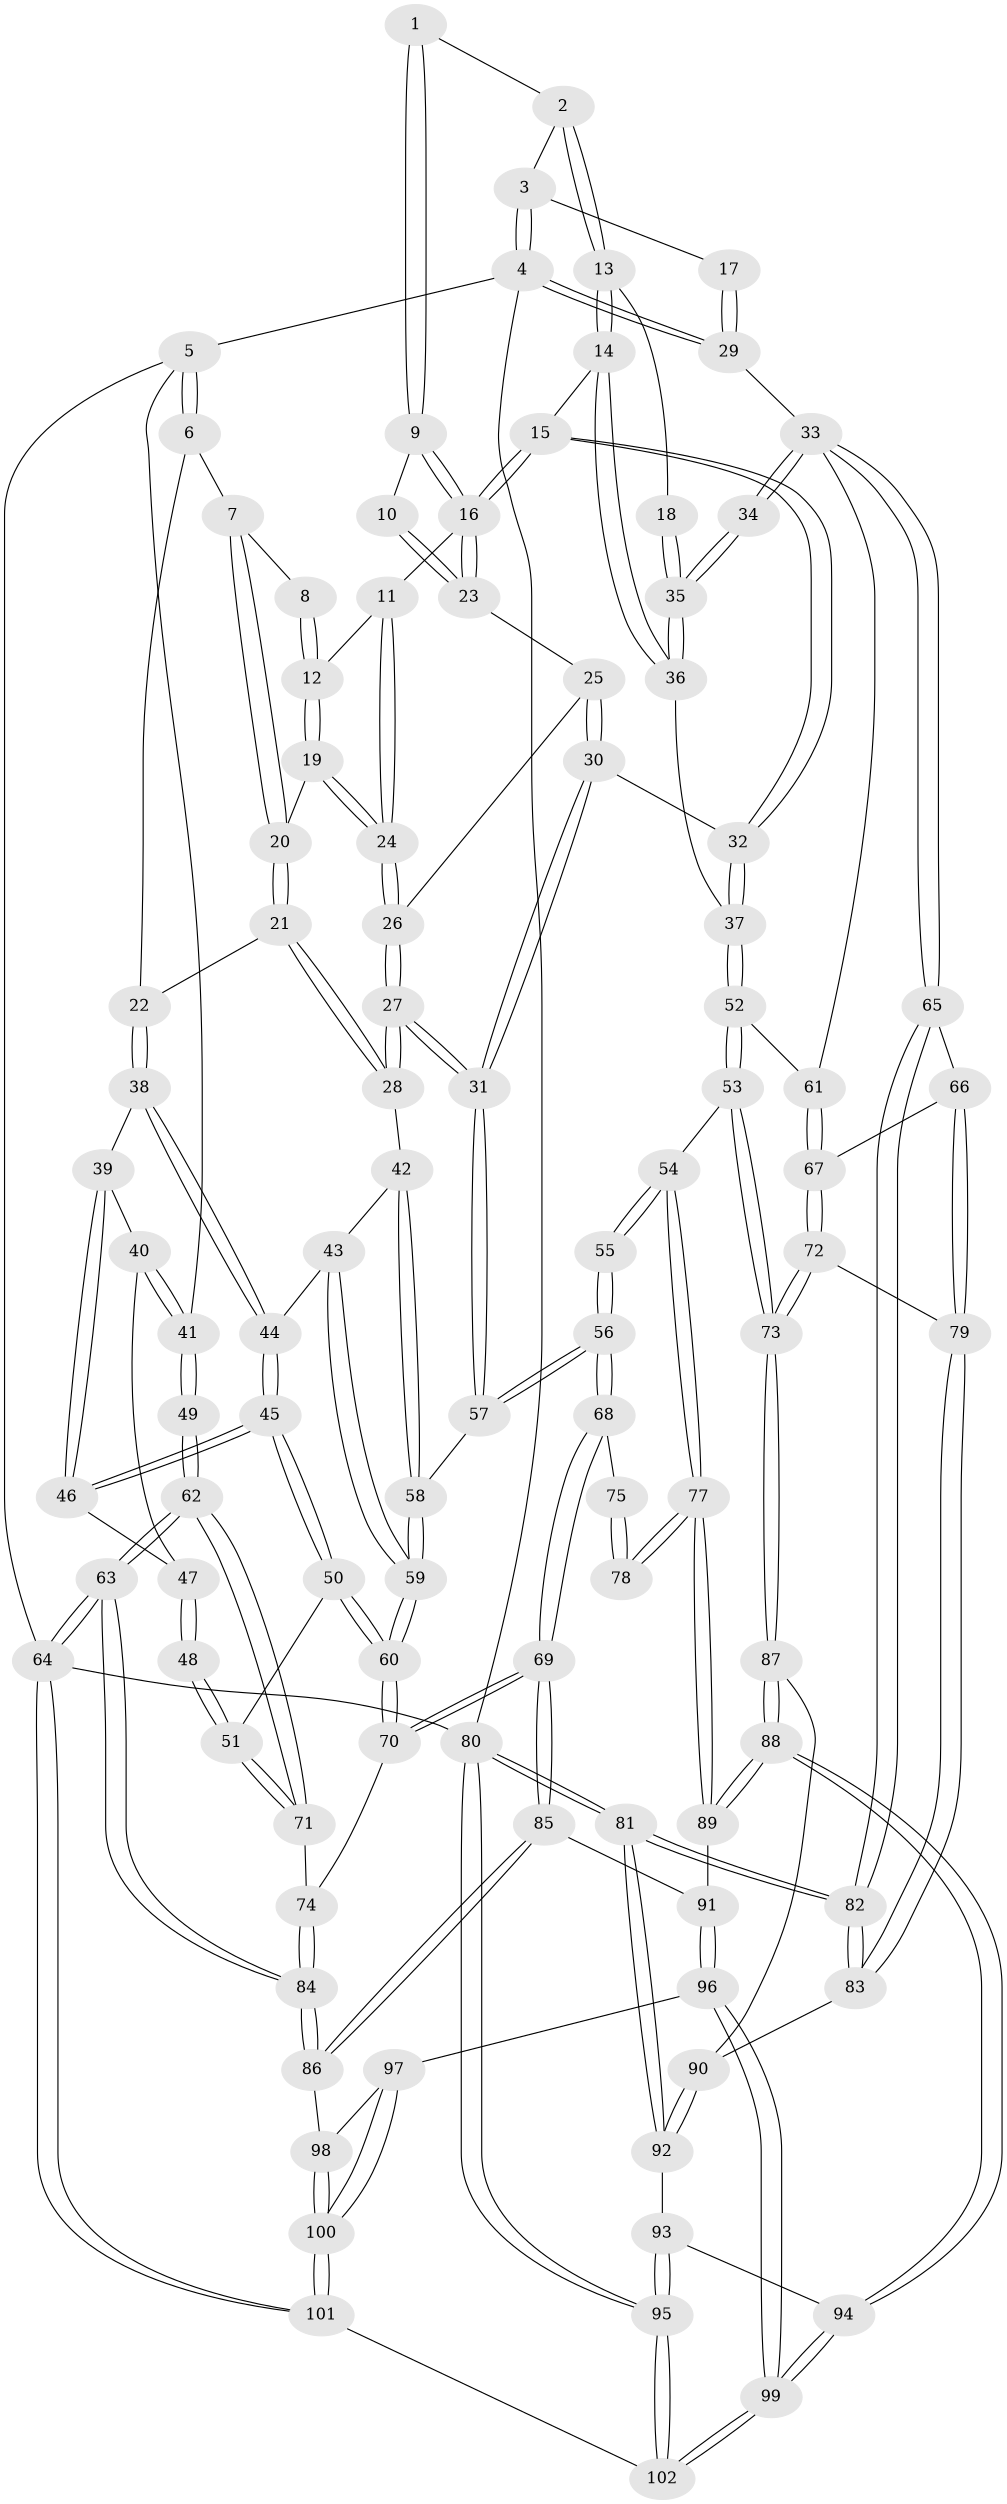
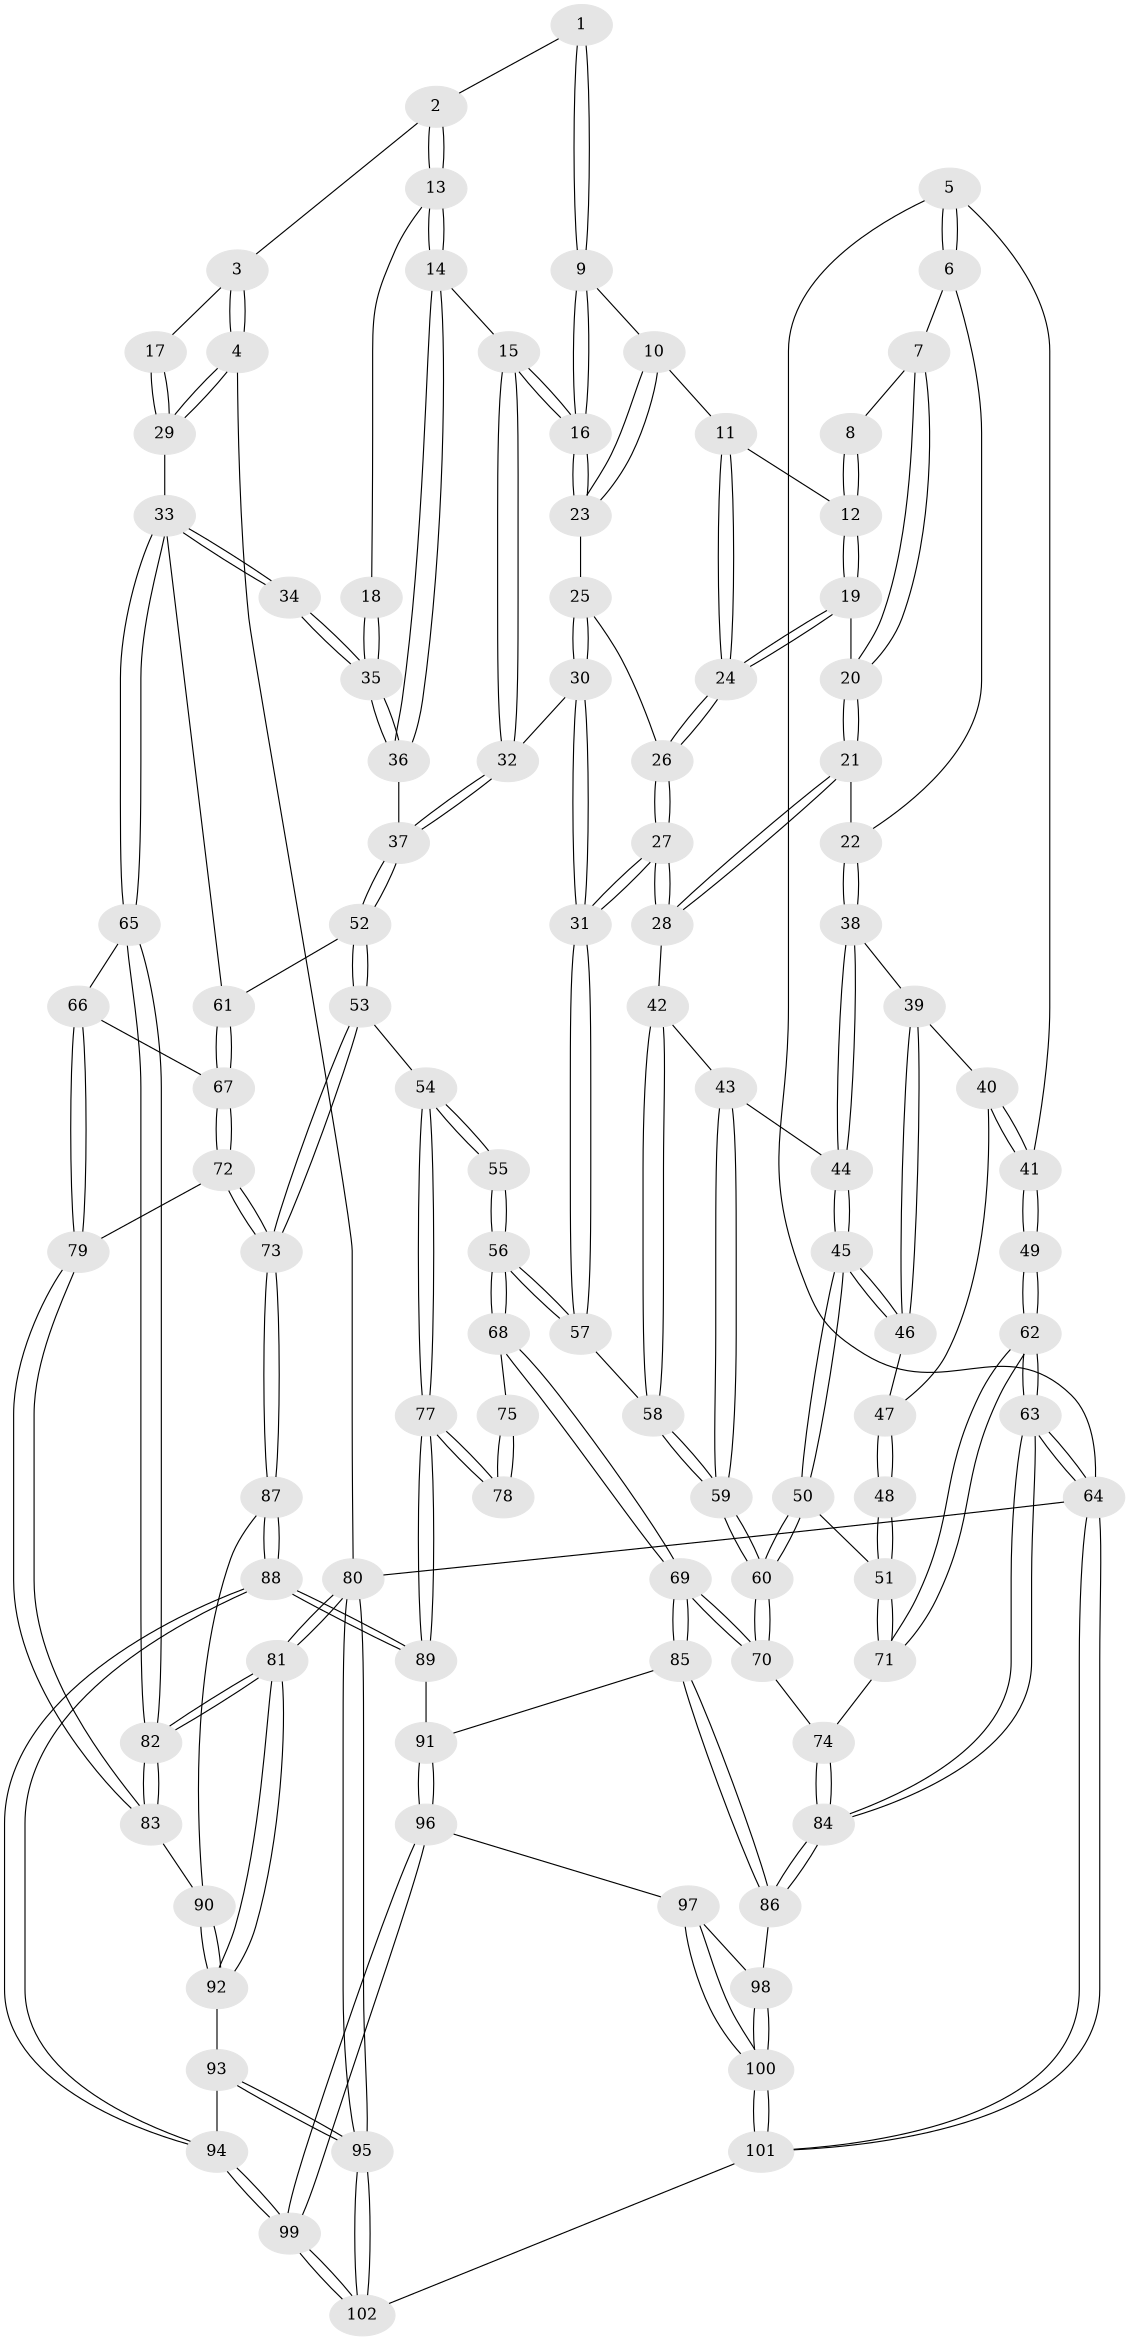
(356, 311) -> none
(438, 547) -> (690, 393)
